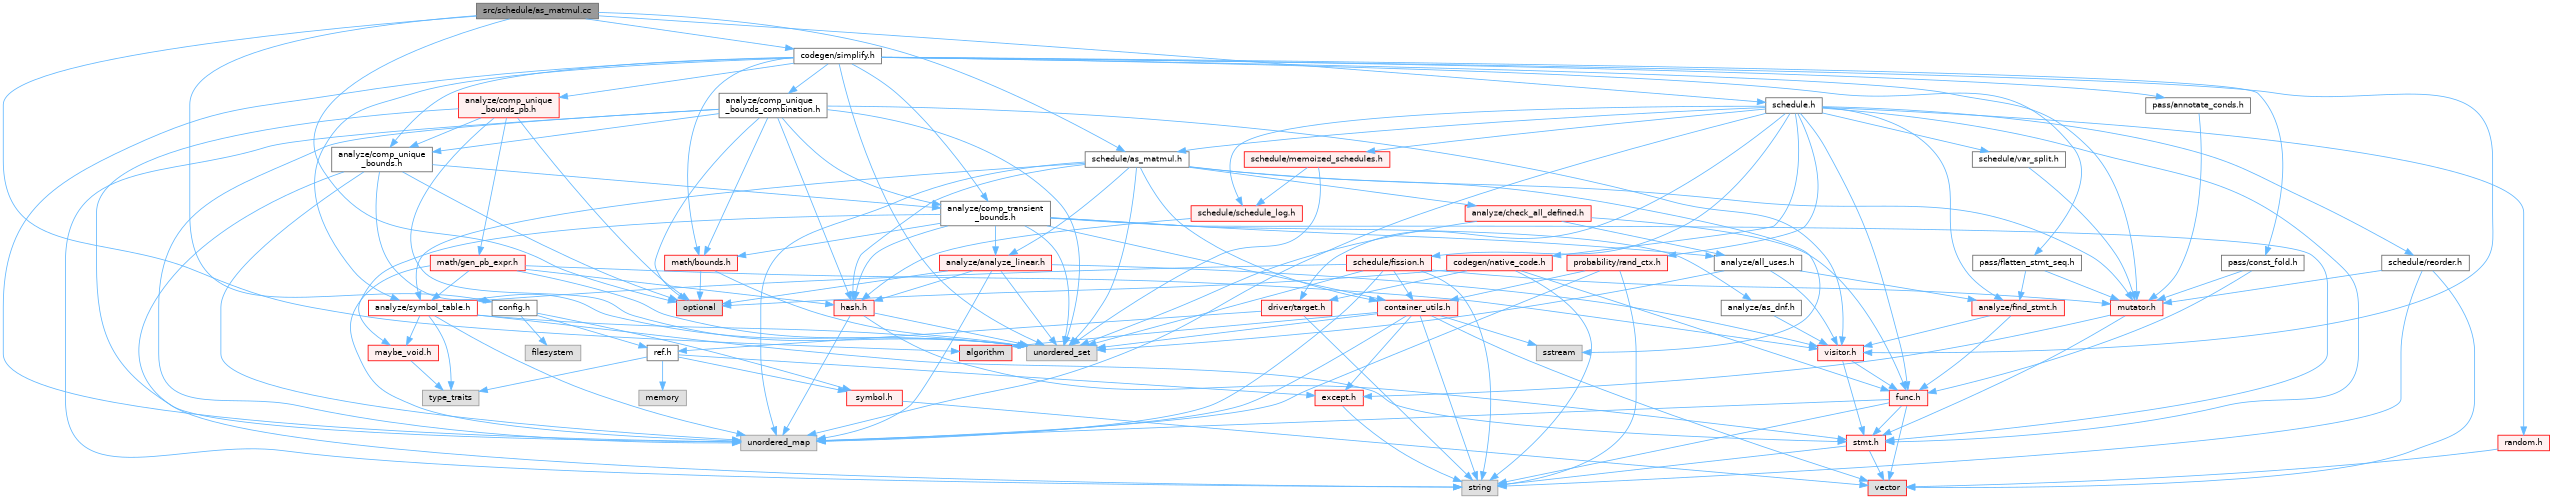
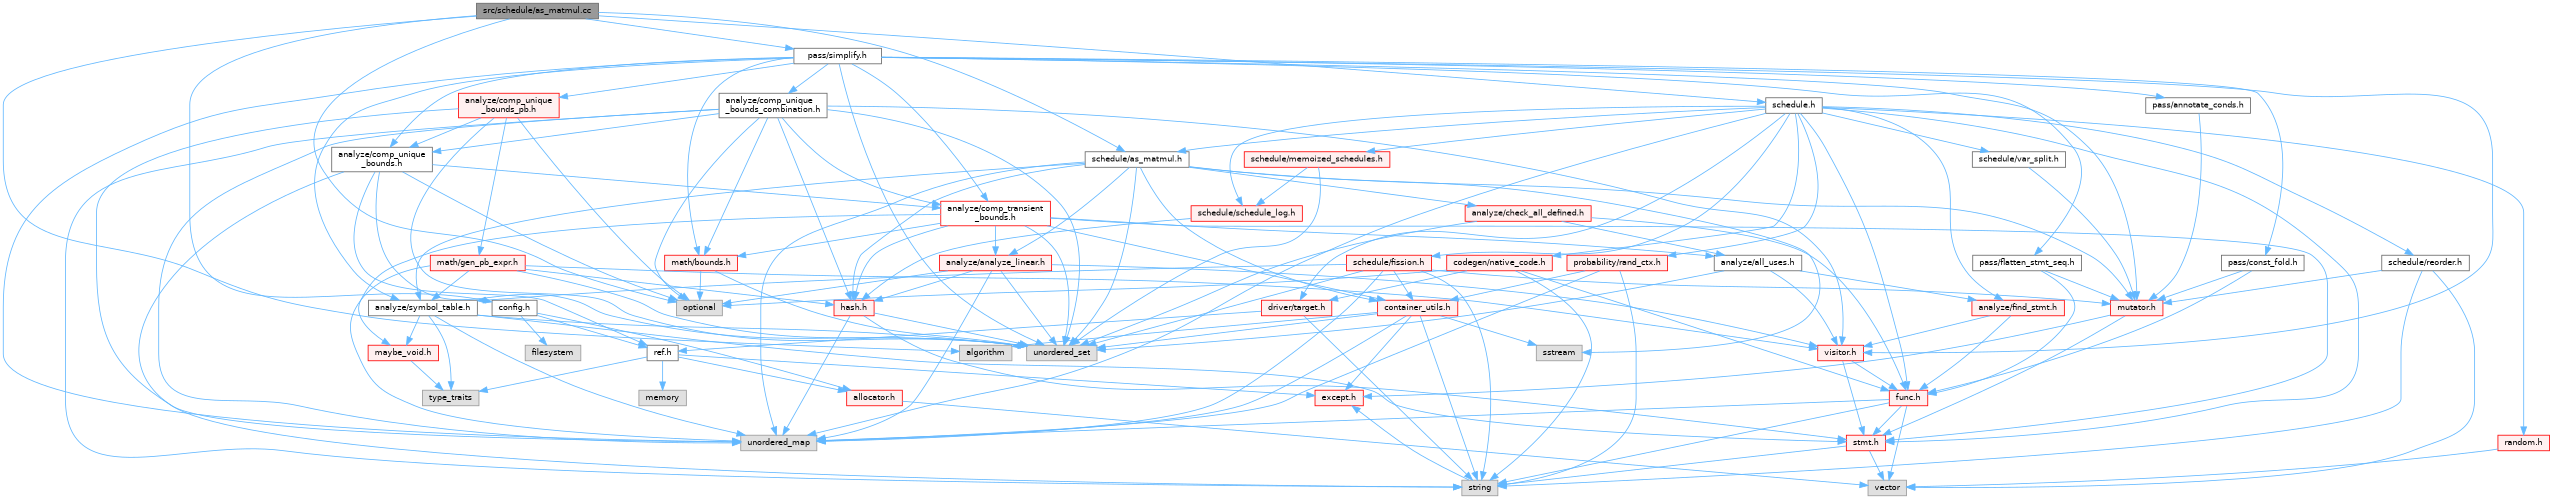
(838, 56) -> (838, 56)
(996, 214) -> (996, 214)
(2023, 281) -> (2046, 345)
(423, 308) -> (423, 308)
(699, 308) -> (699, 308)
(1761, 308) -> none
(986, 353) -> (986, 353)
(1621, 397) -> none
(875, 398) -> (875, 398)
(348, 402) -> (403, 287)
(1397, 450) -> (1414, 451)
(1887, 488) -> (1887, 488)
